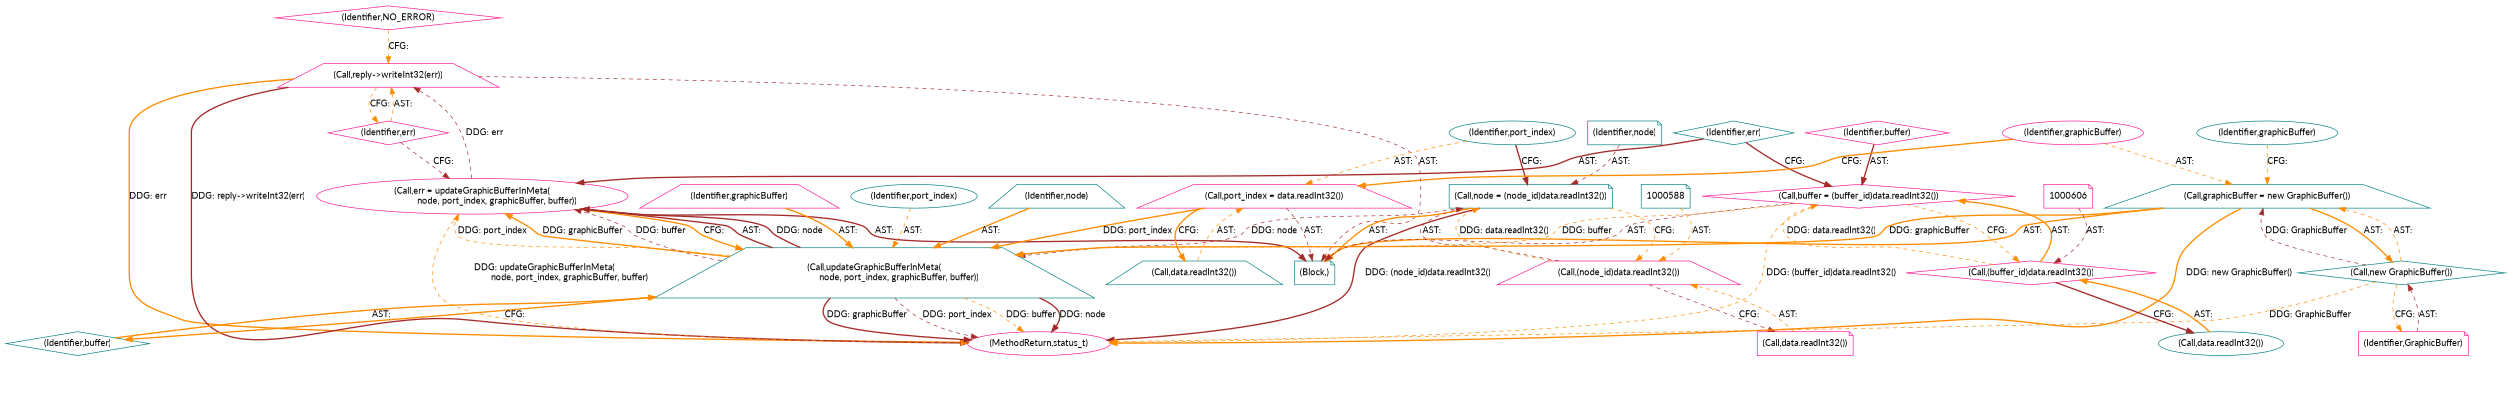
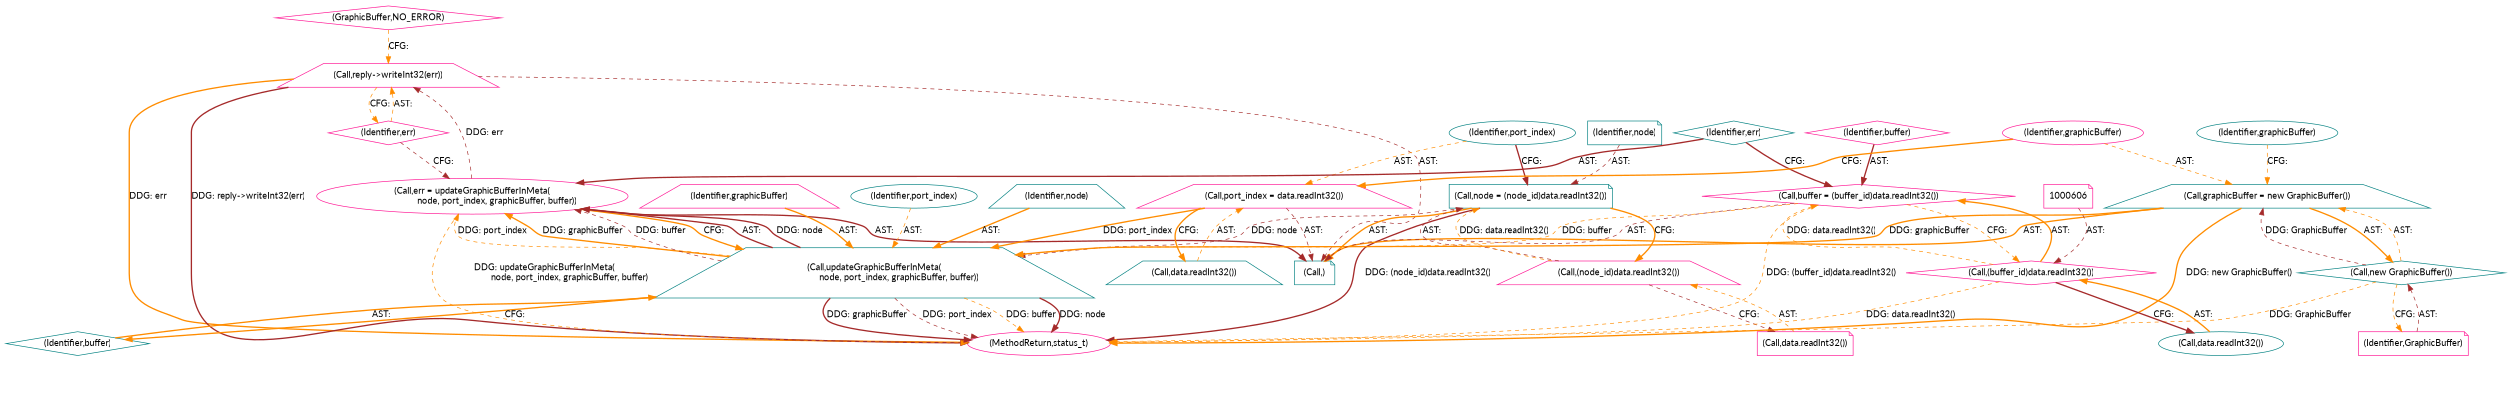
(388, 18) -> (388, 18)
(1666, 196) -> none
(1651, 226) -> (1651, 226)
(1315, 273) -> (1315, 273)
none -> (1715, 327)
